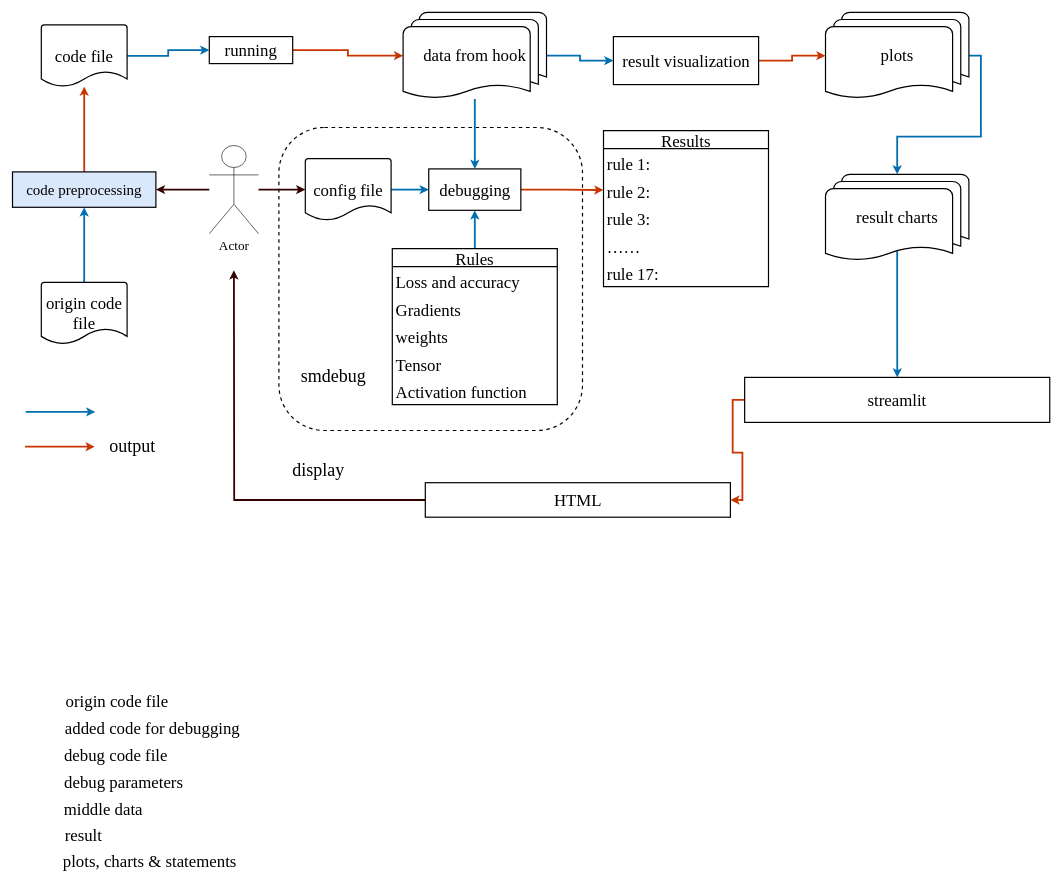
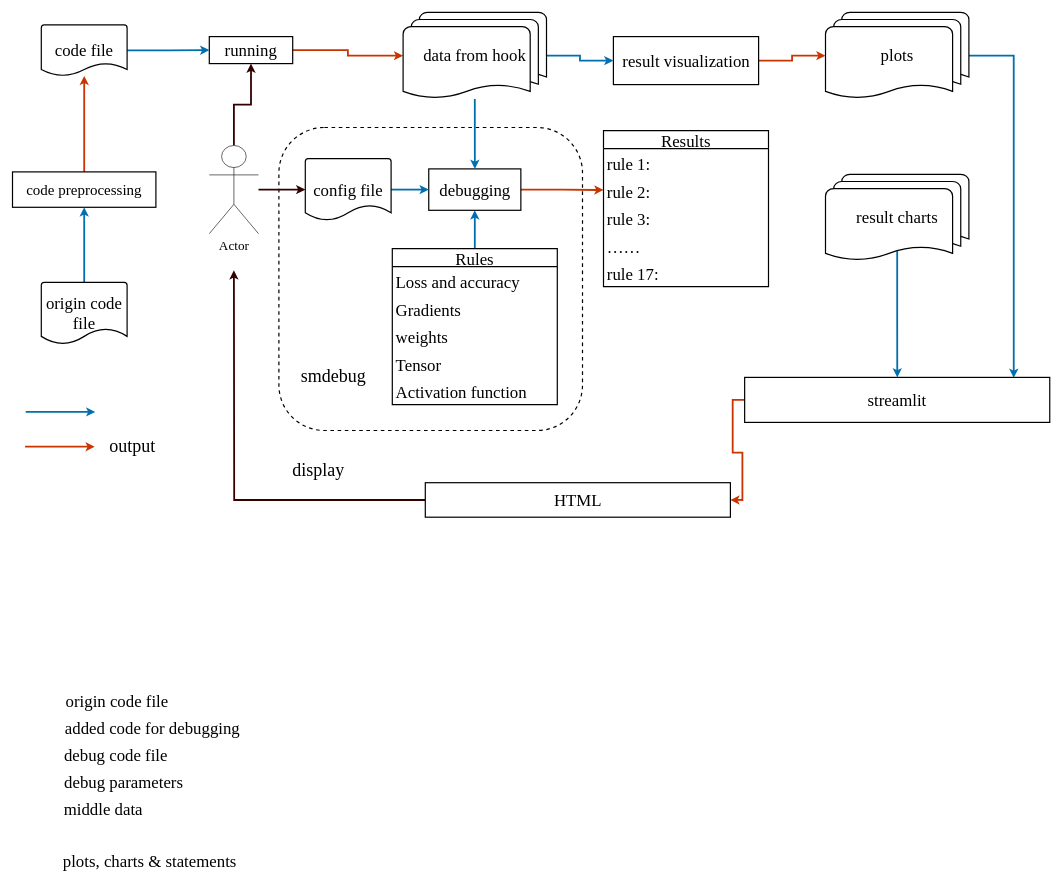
(84, 56) -> (84, 50)
(966, 137) -> (1014, 196)
(84, 190) -> (84, 190)
(186, 190) -> (239, 105)
(83, 836) -> none
